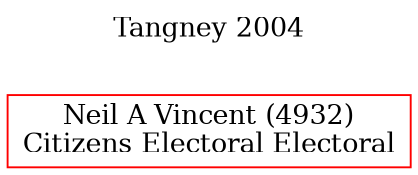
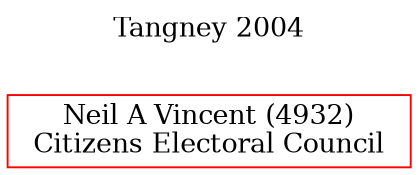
(209, 131) -> (209, 131)
